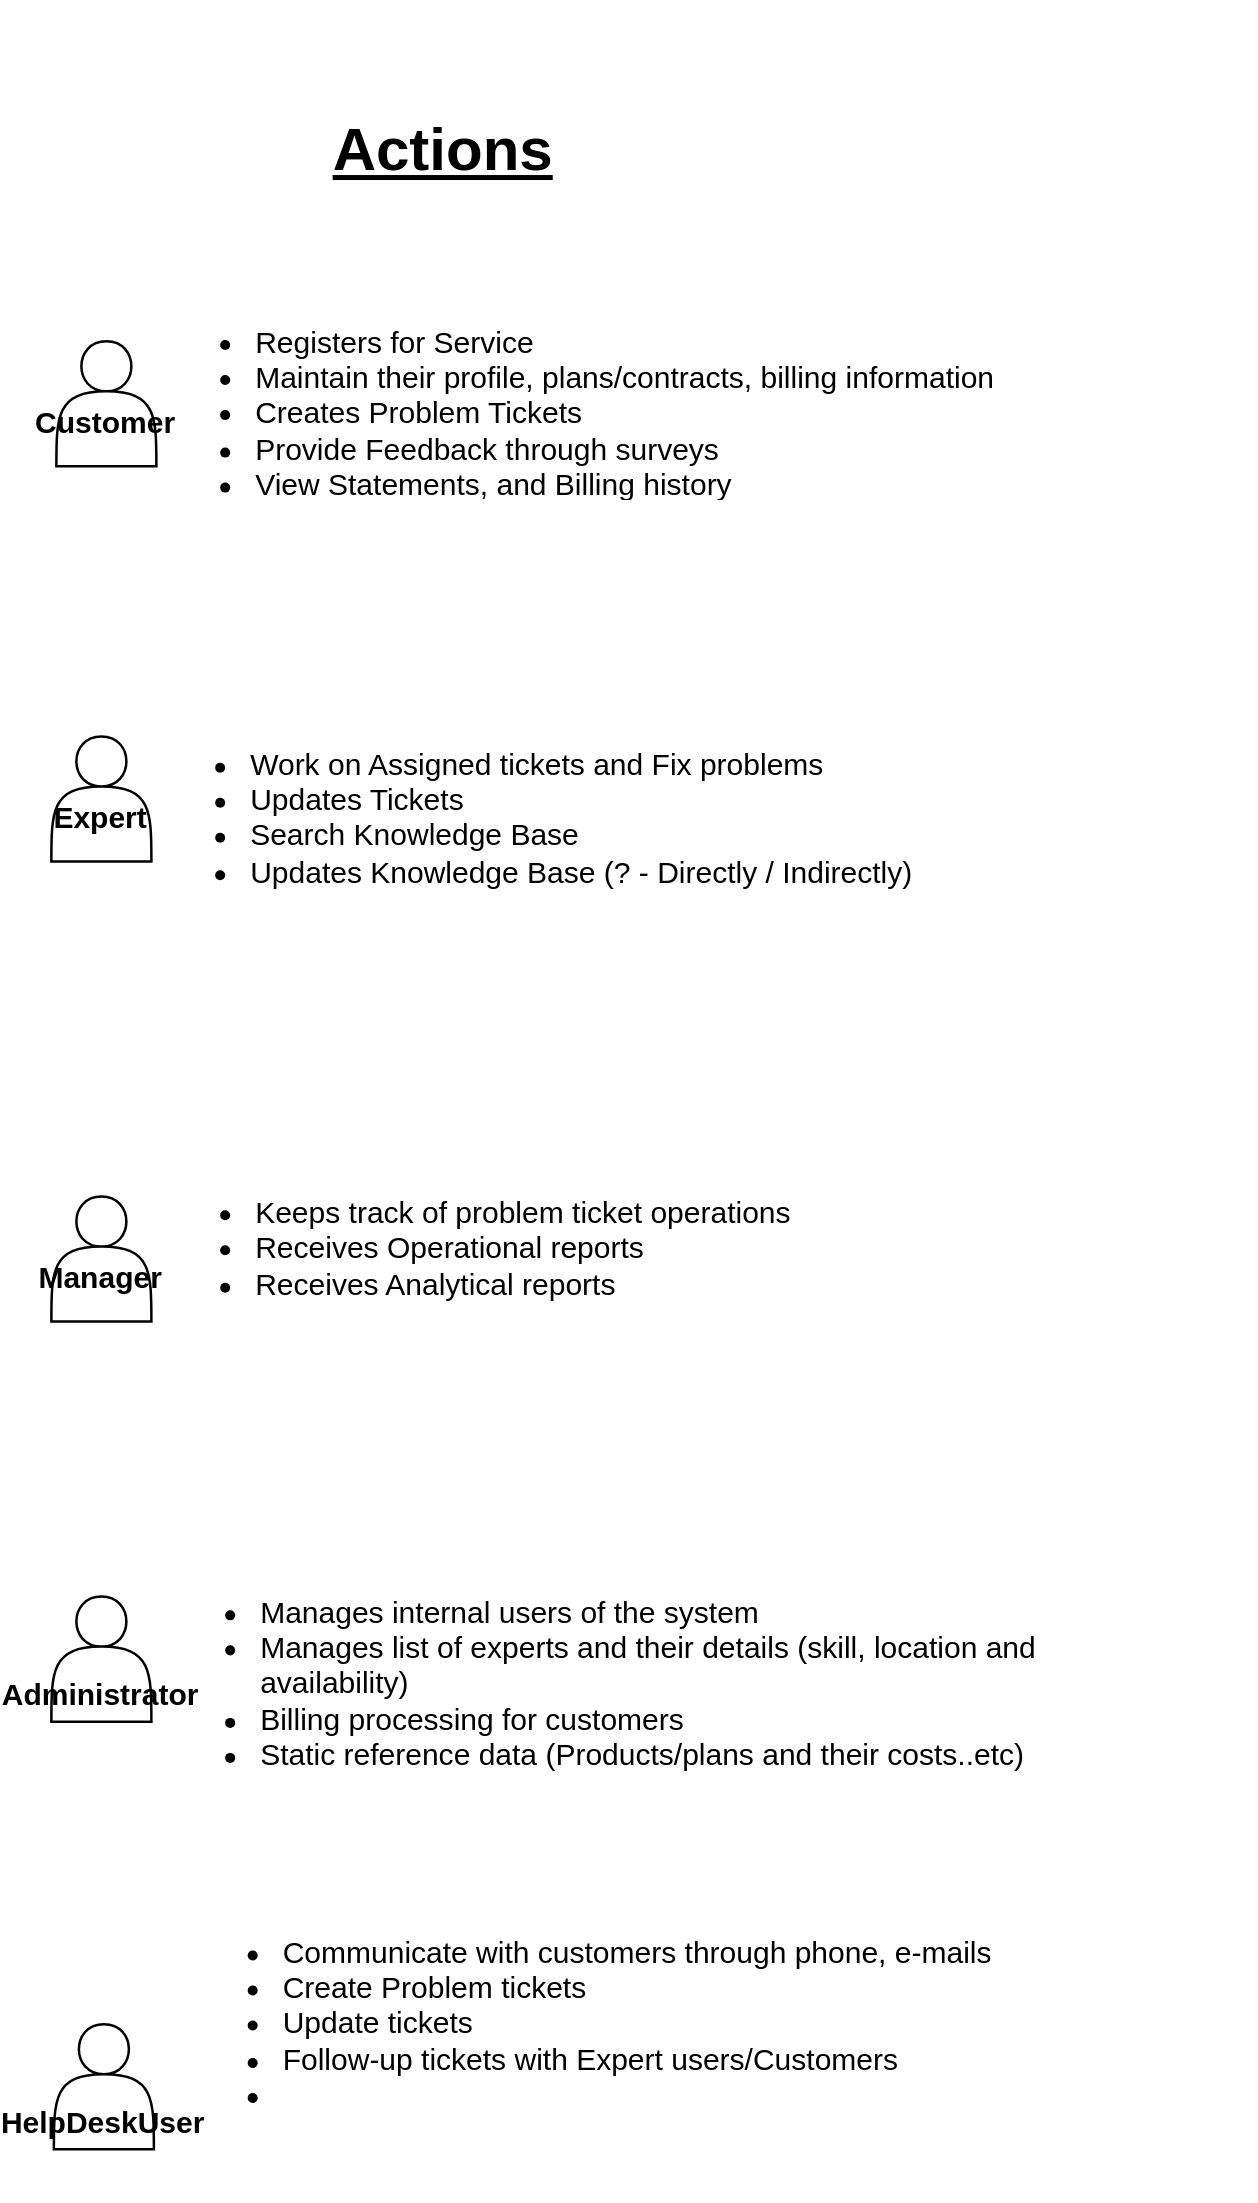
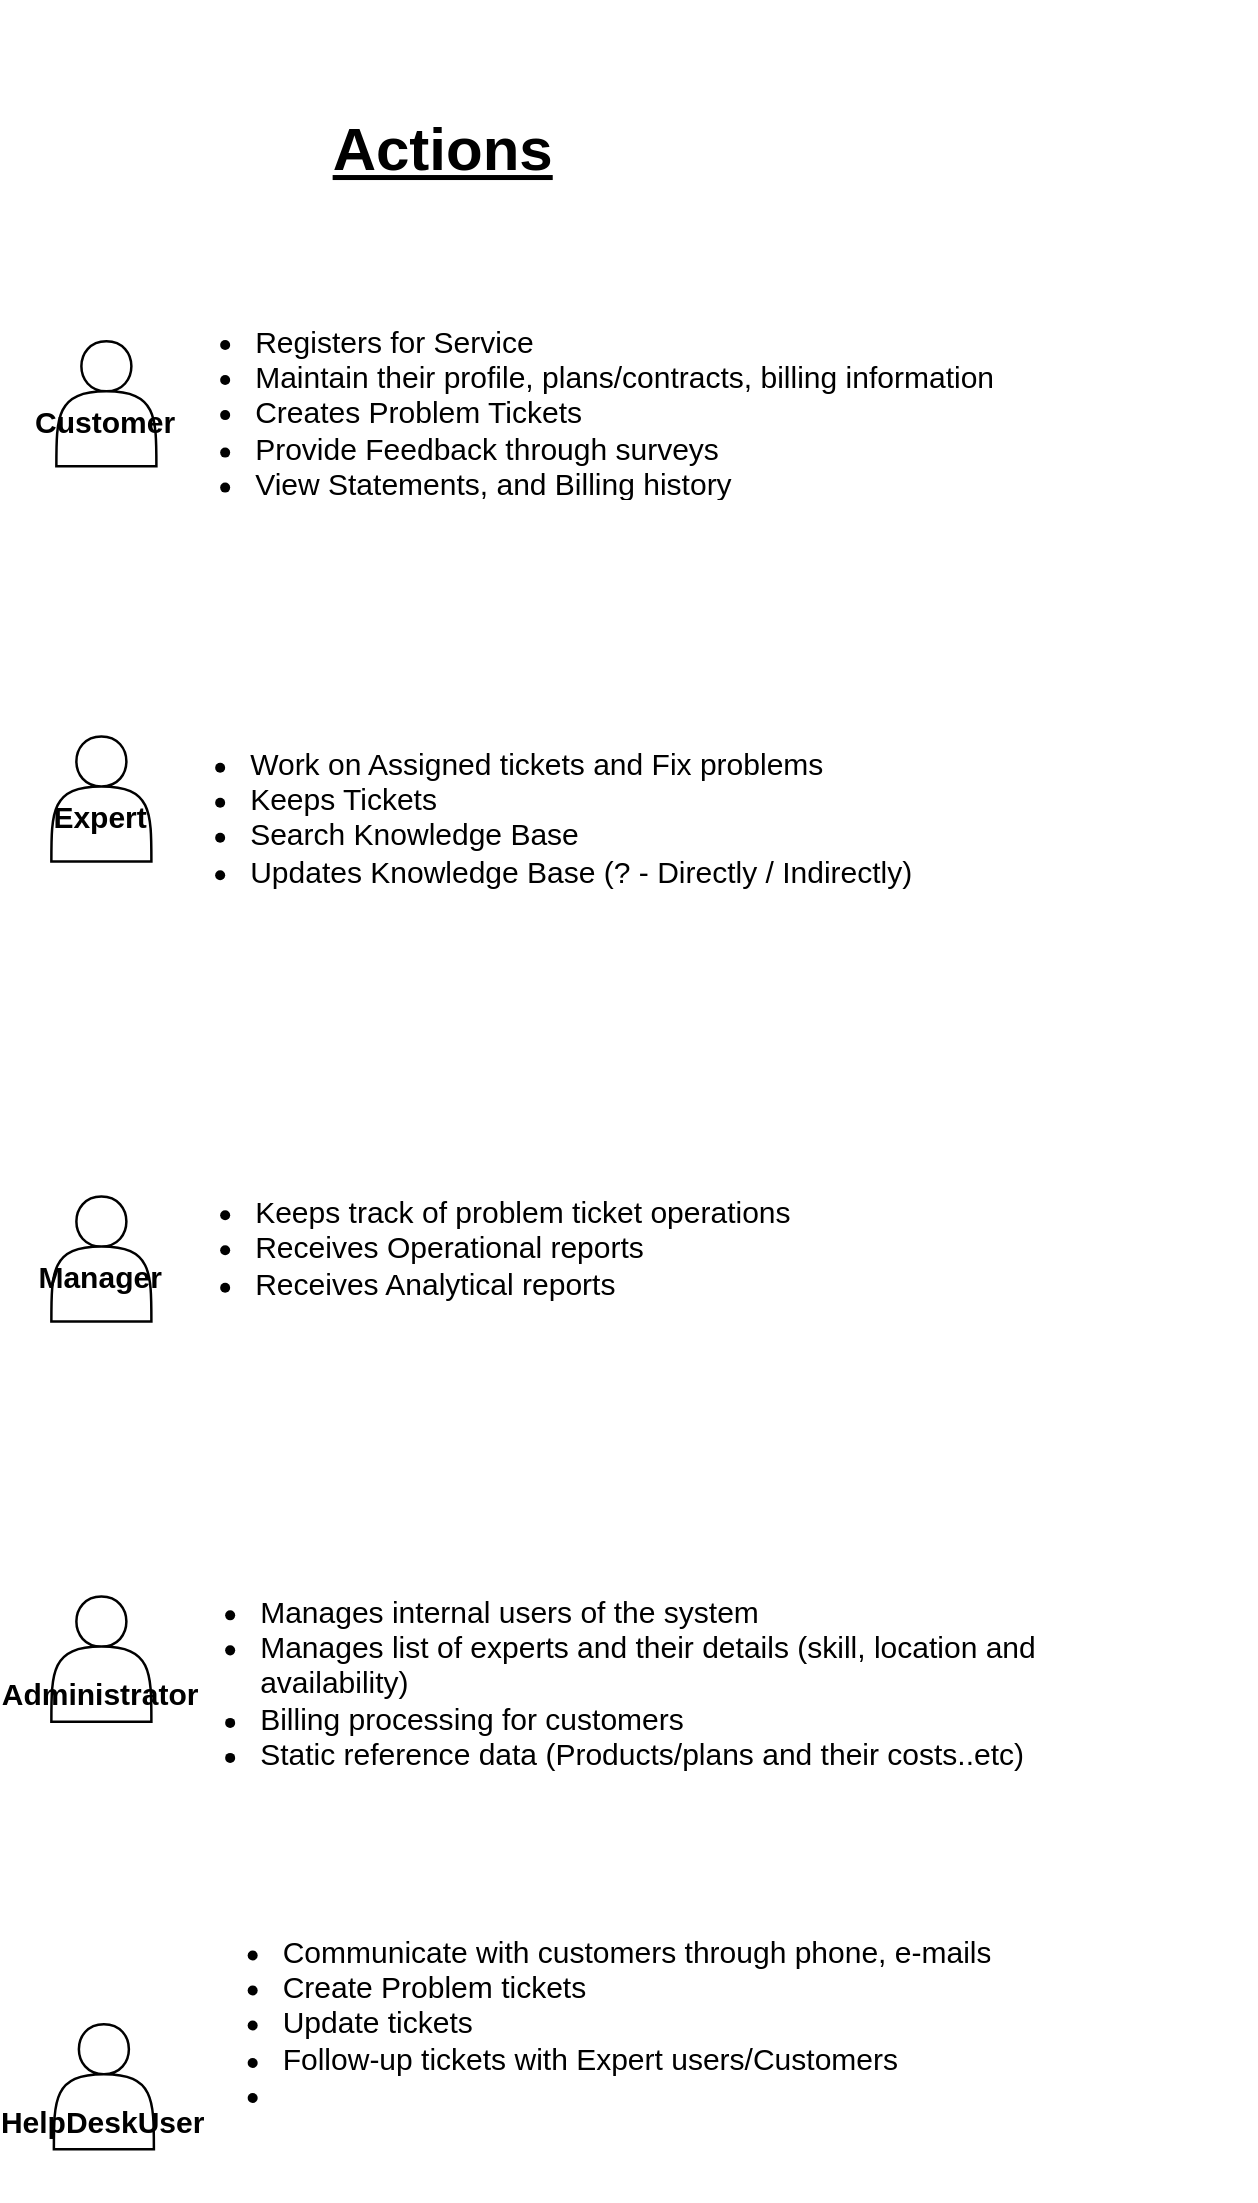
(524, 811) -> (524, 811)
